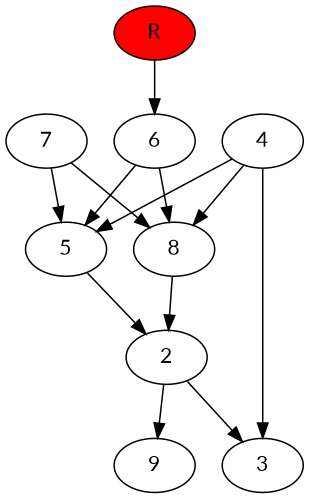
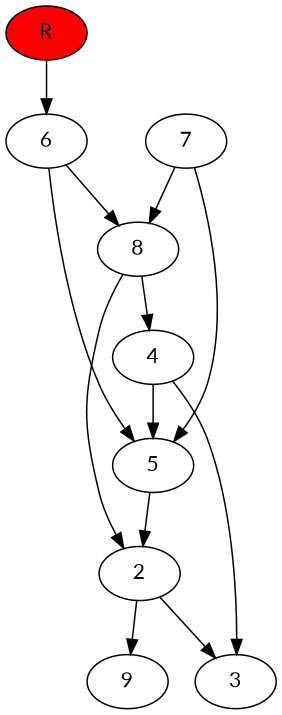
(223, 189) -> (145, 295)
